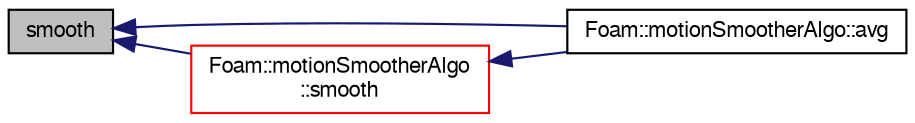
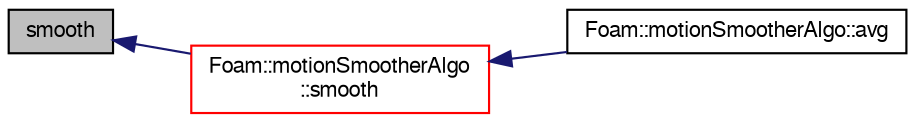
(351, 23) -> none
